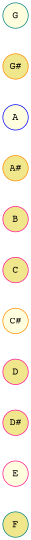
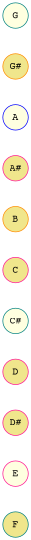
(16, 168) -> (16, 168)
(16, 219) -> (16, 219)
(16, 321) -> (16, 321)
